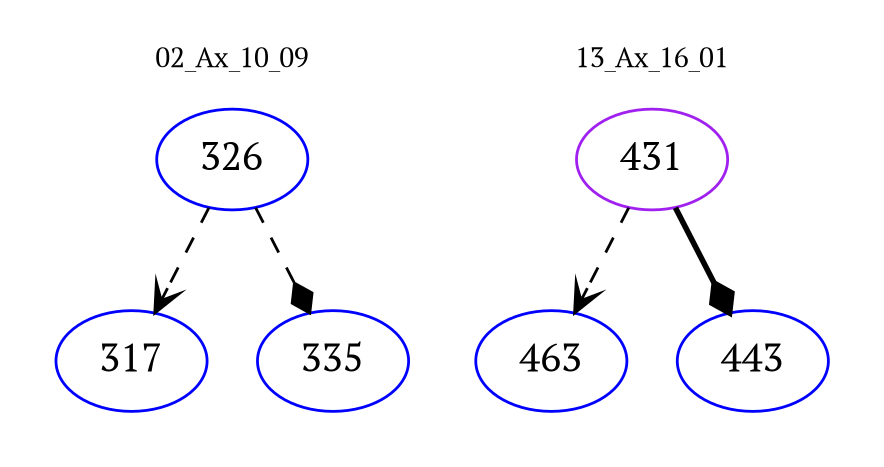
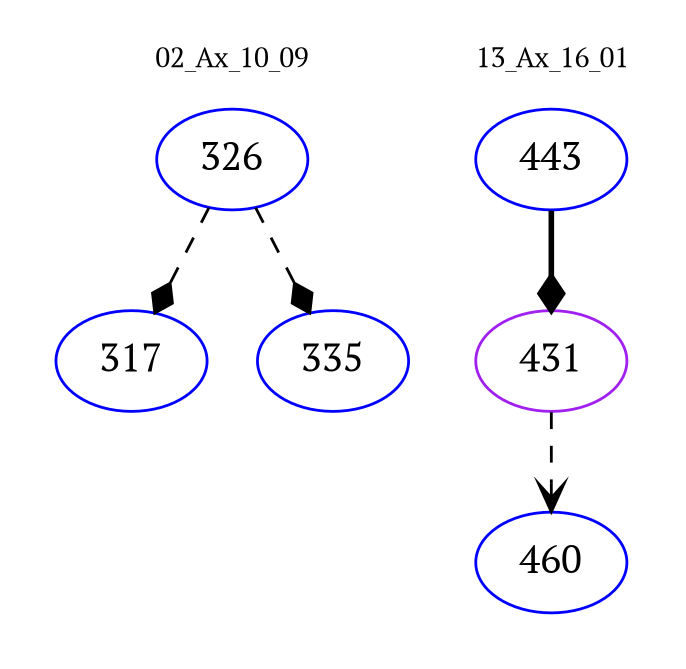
(695, 245) -> (551, 244)
(188, 248) -> (190, 245)
(551, 361) -> (551, 563)
